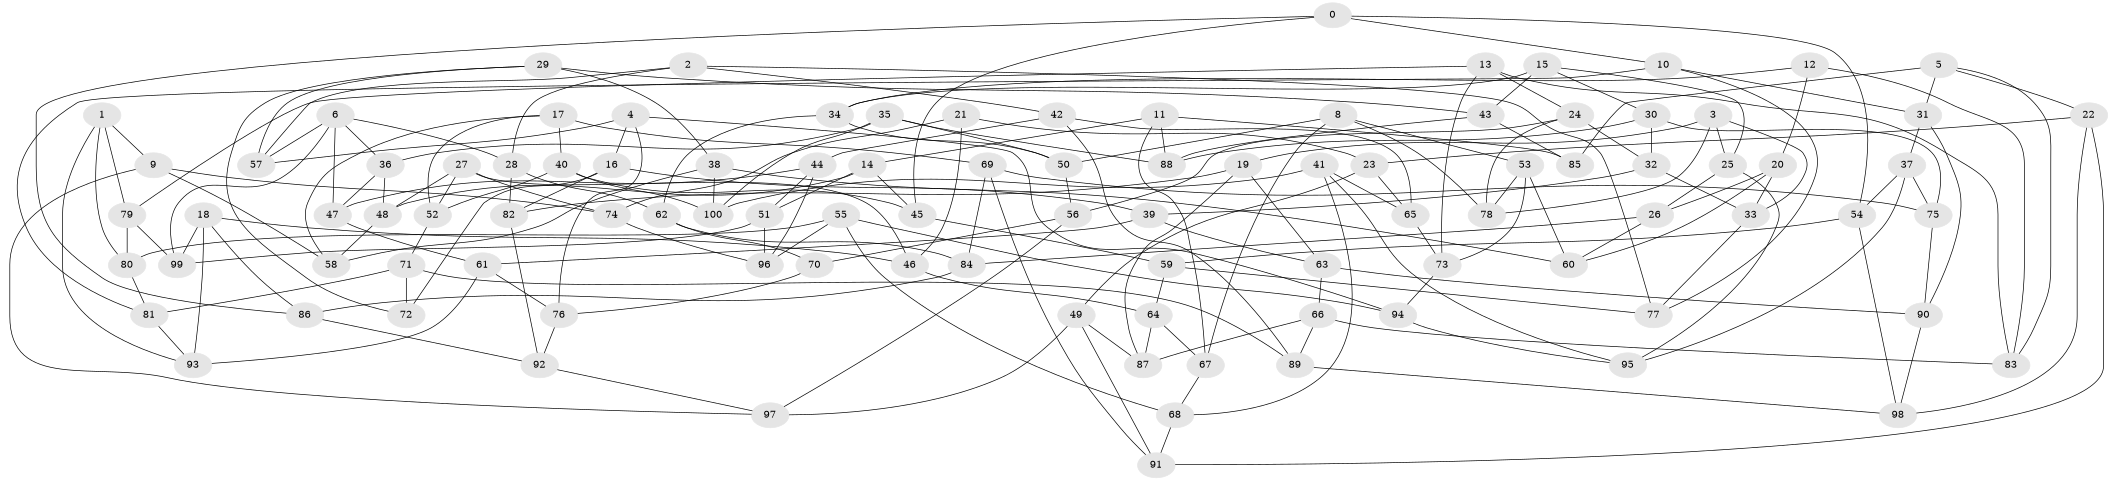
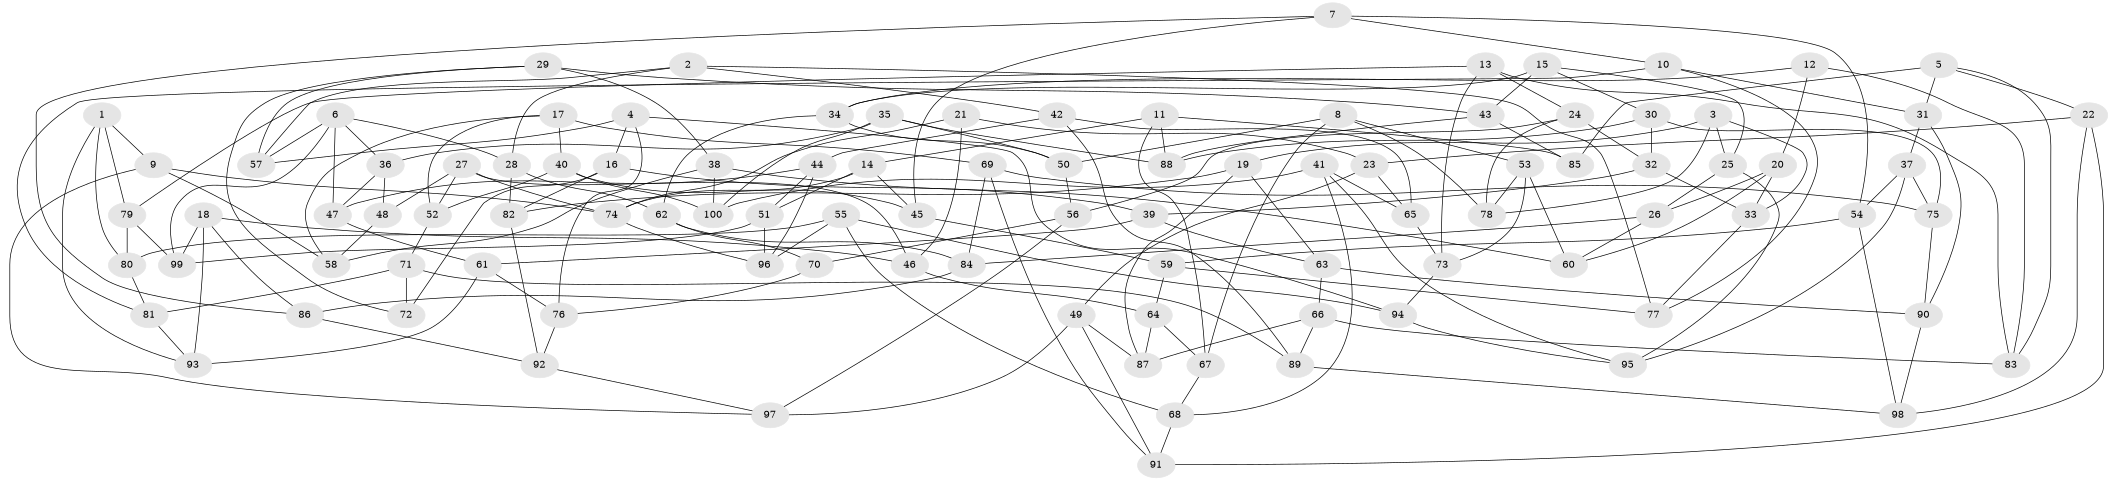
(1333, 15) -> (1333, 15)
(625, 190) -> (740, 190)
